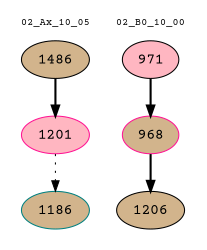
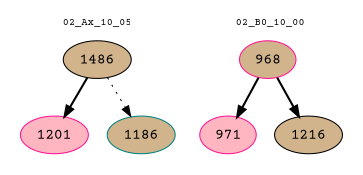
(151, 60) -> (228, 135)
(151, 92) -> (250, 93)
(55, 167) -> (116, 93)
(151, 210) -> (309, 135)
